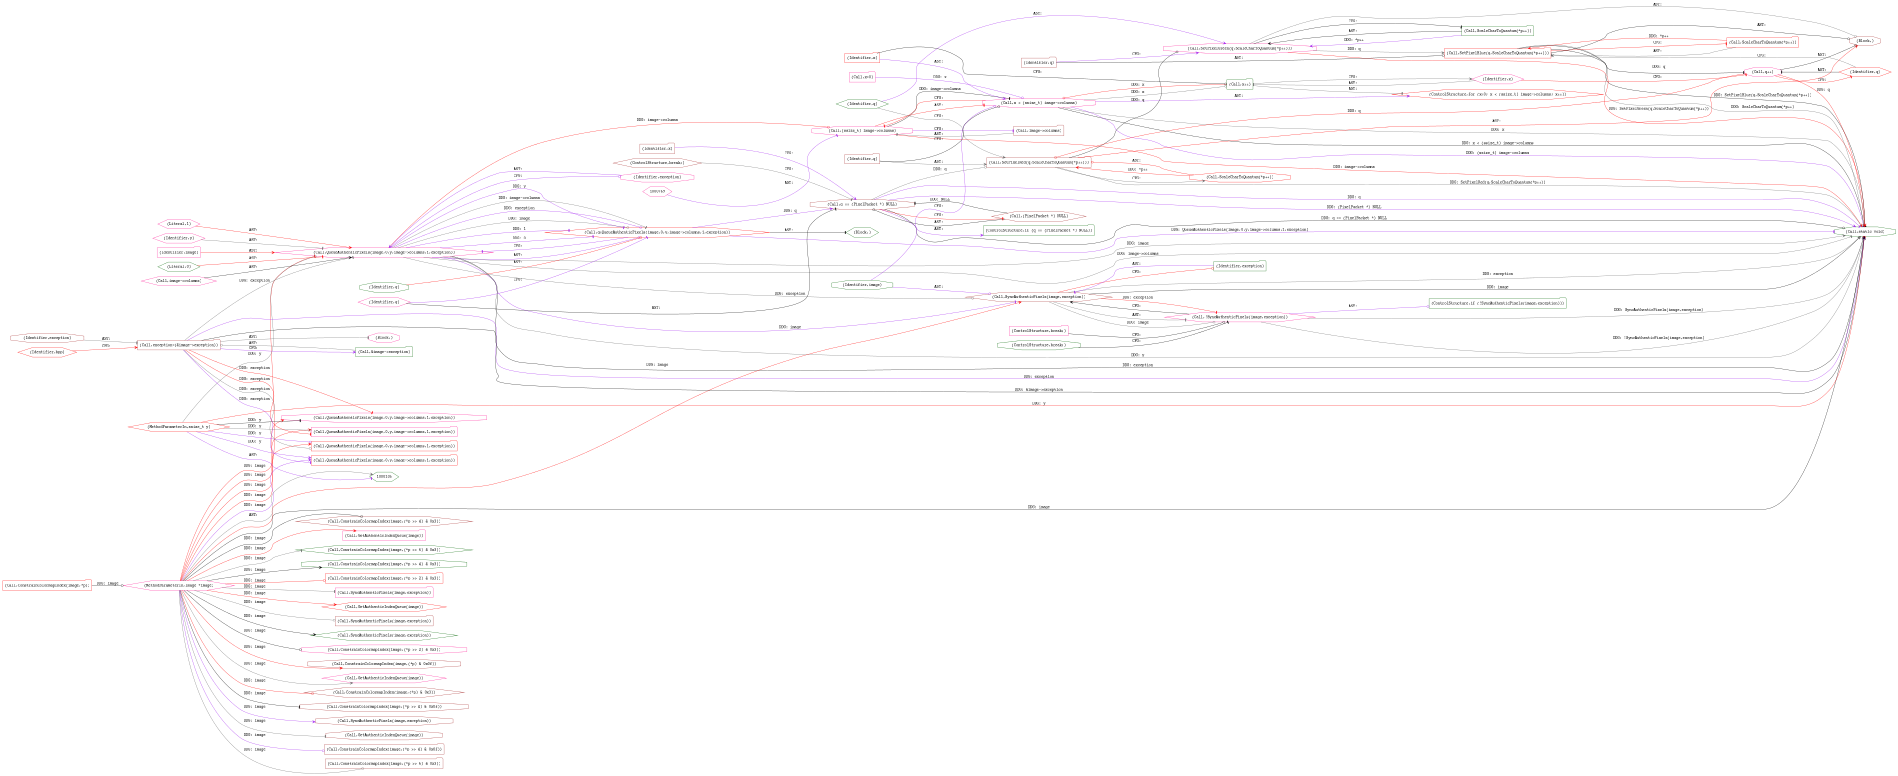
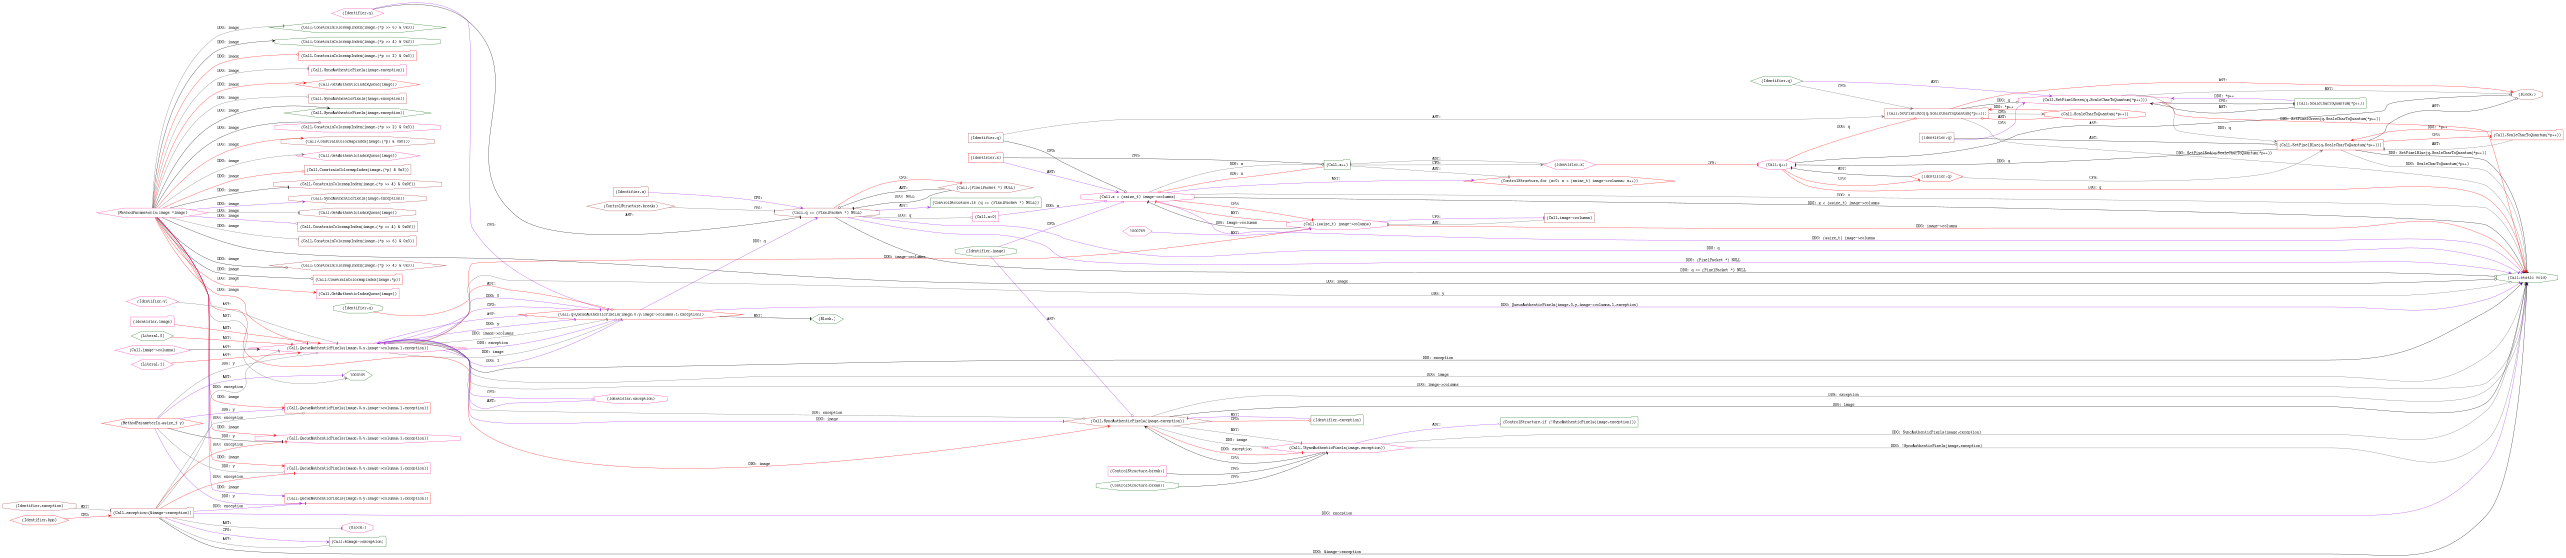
(926, 178) -> (917, 218)
(1096, 406) -> none
(106, 586) -> (222, 273)
(384, 692) -> (358, 170)
